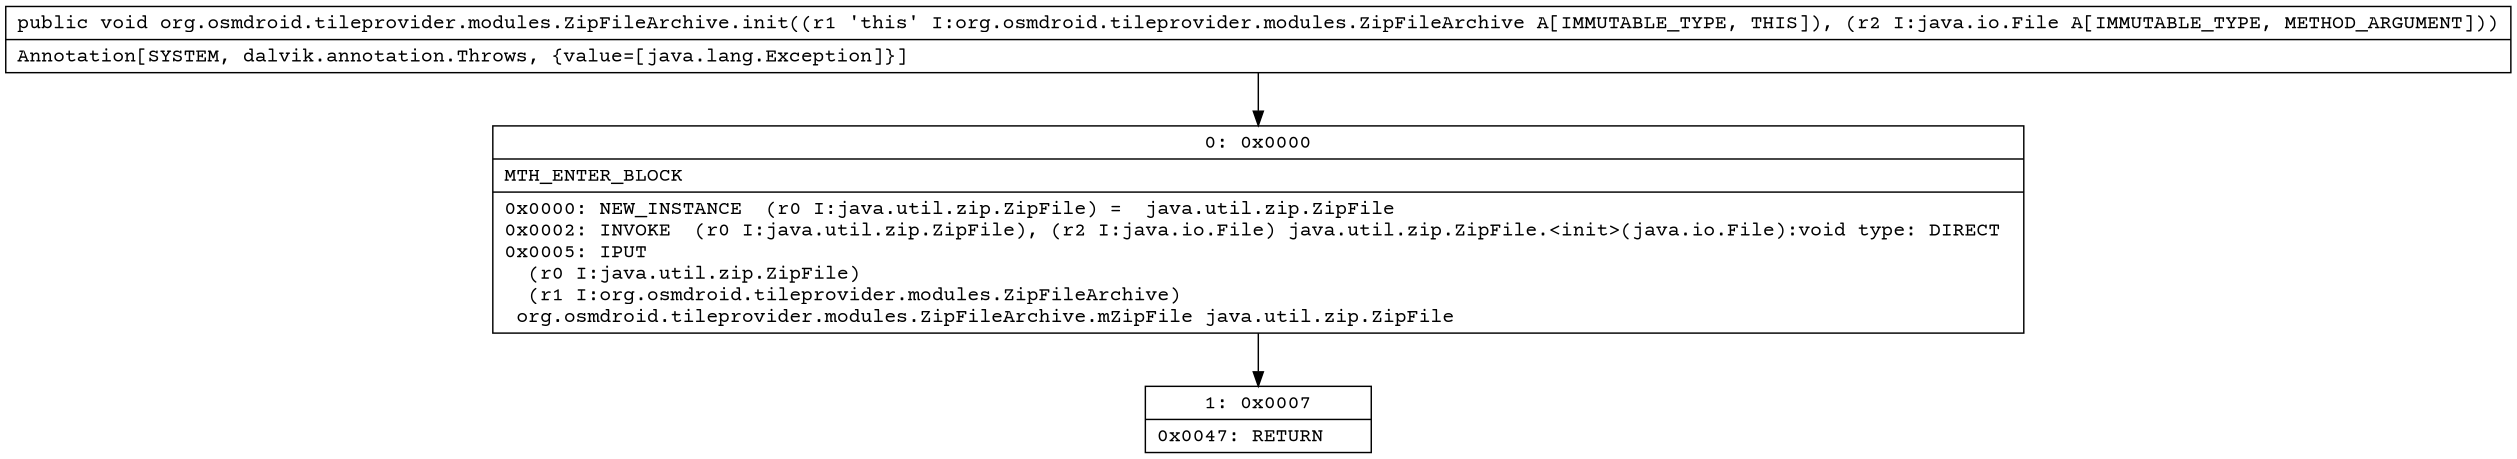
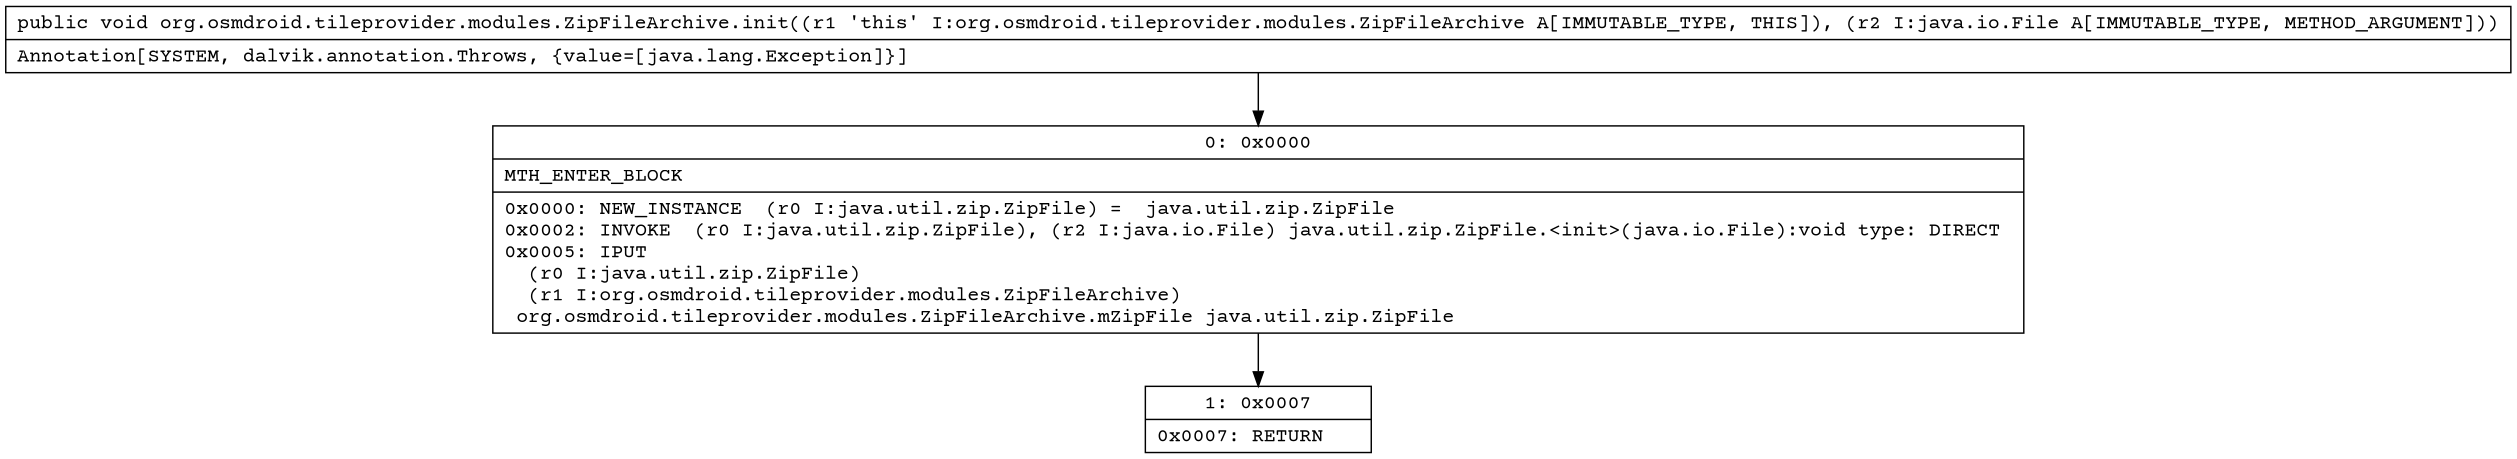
(1258, 435) -> (1258, 435)
